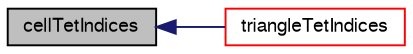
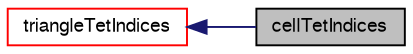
(200, 27) -> (231, 27)
